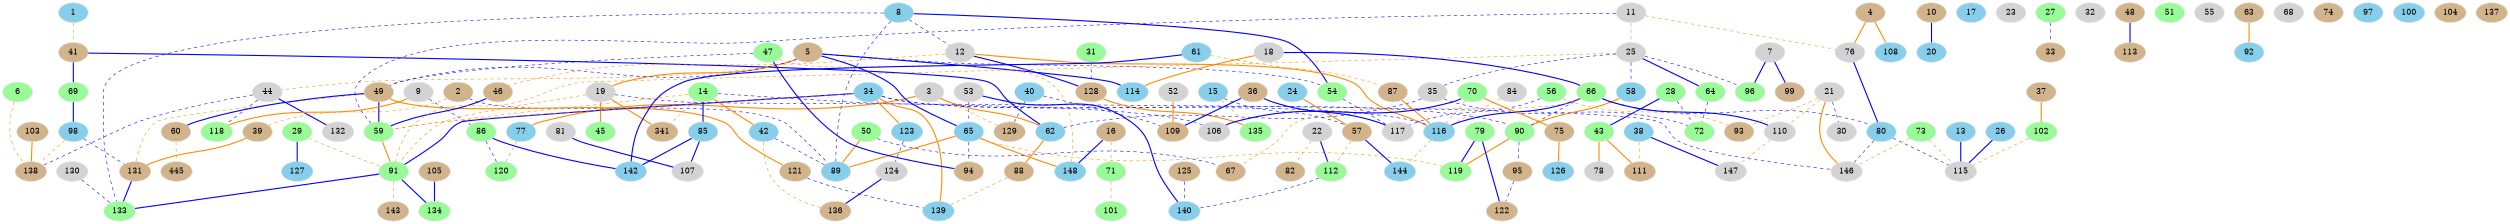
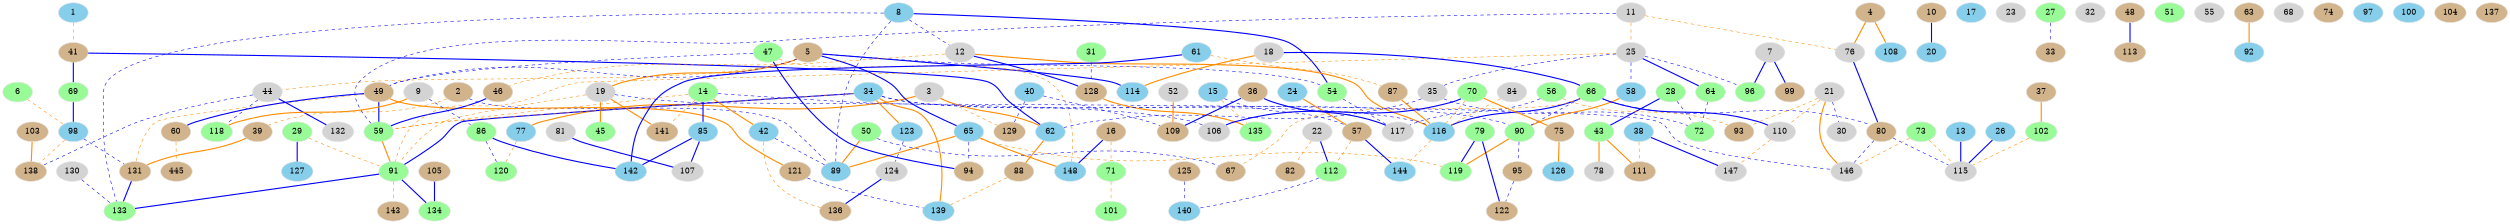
(969, 92) -> none
(662, 132) -> (662, 132)
(1881, 132) -> (1881, 132)
(10, 134) -> (45, 112)
